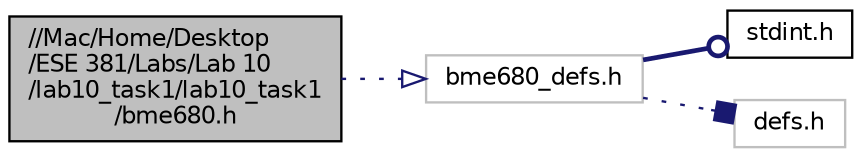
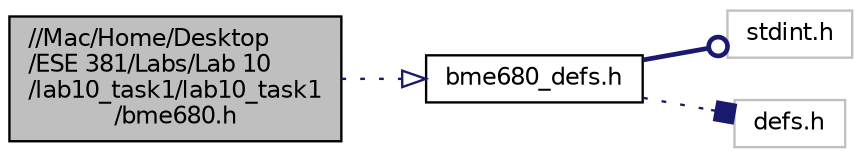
(790, 34) -> (790, 34)
(534, 79) -> (534, 79)
